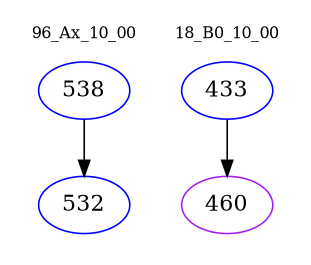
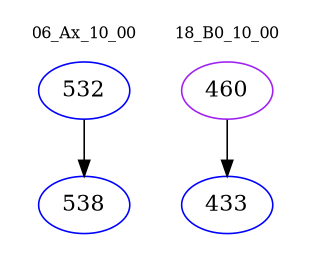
(84, 34) -> (84, 34)
(84, 140) -> (84, 140)
(227, 140) -> (227, 140)
